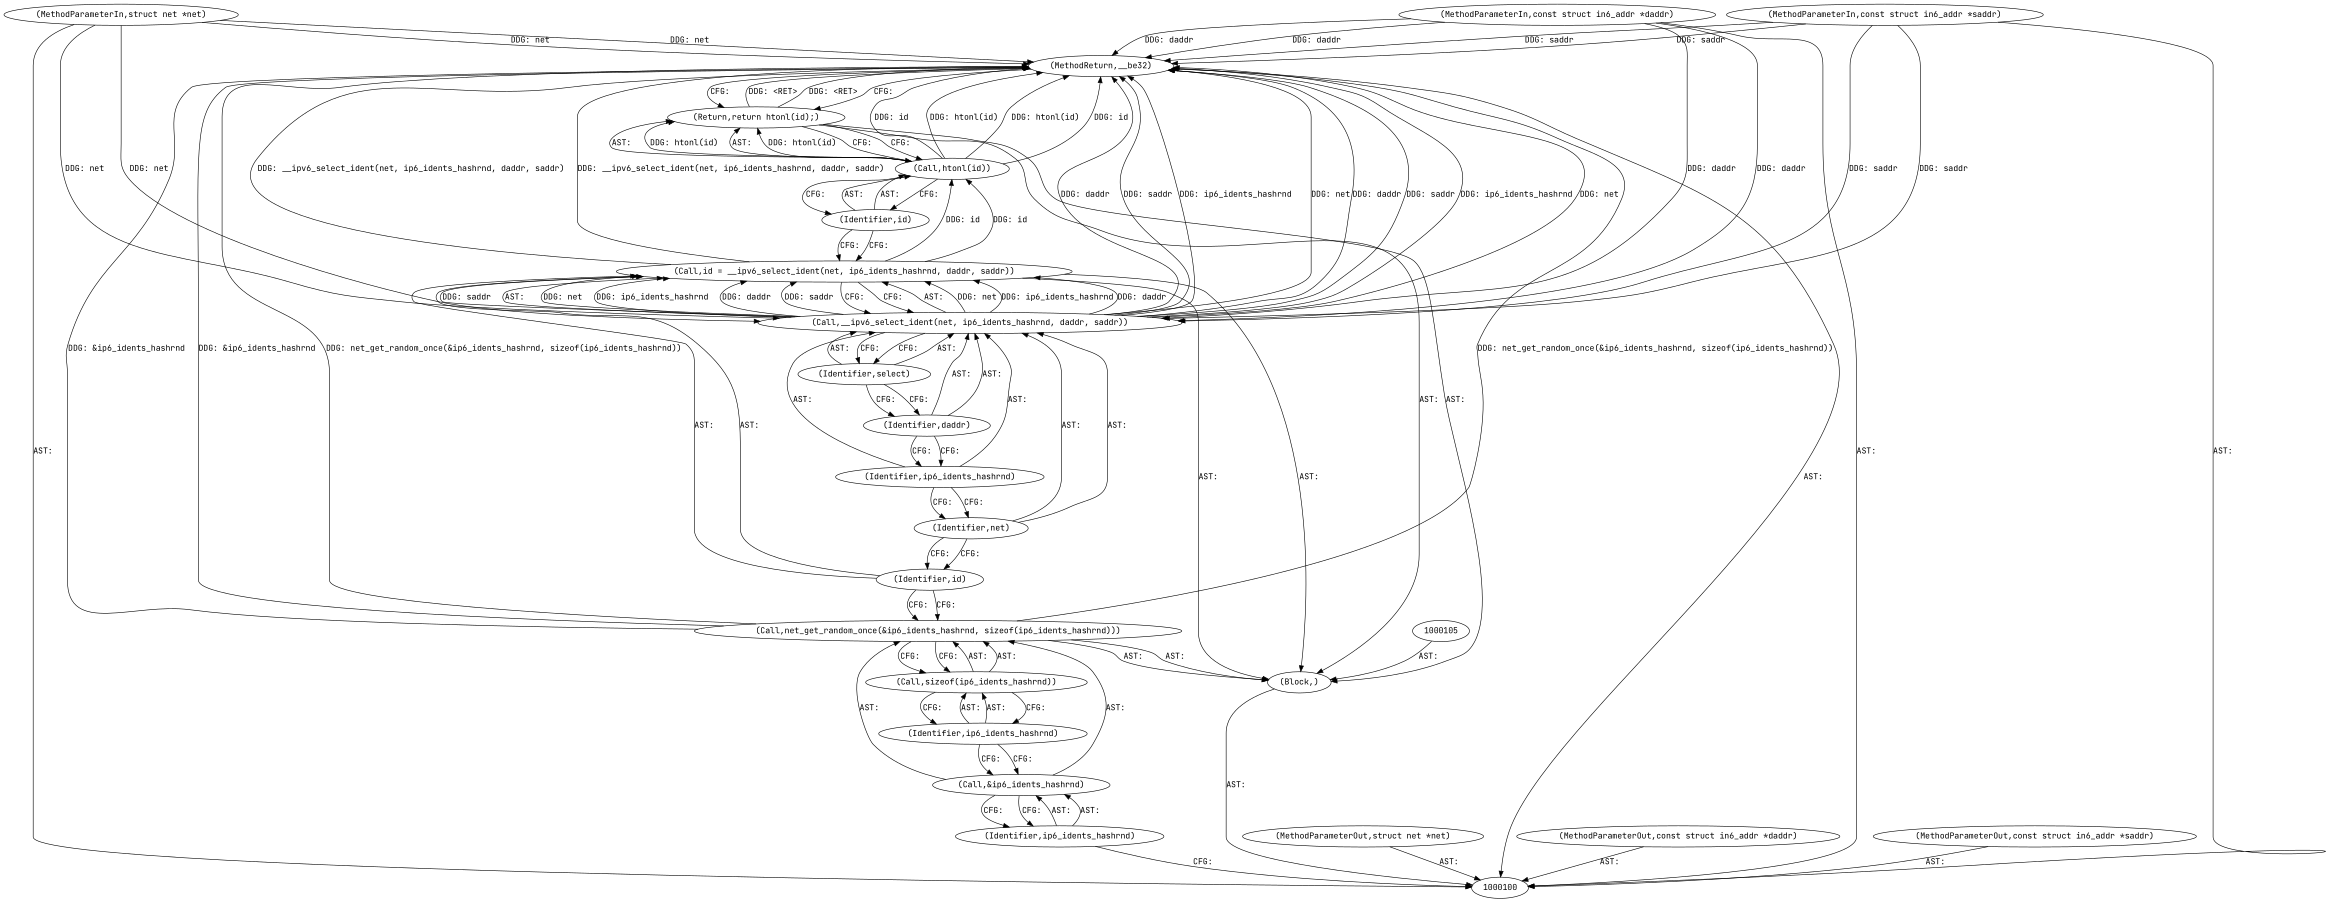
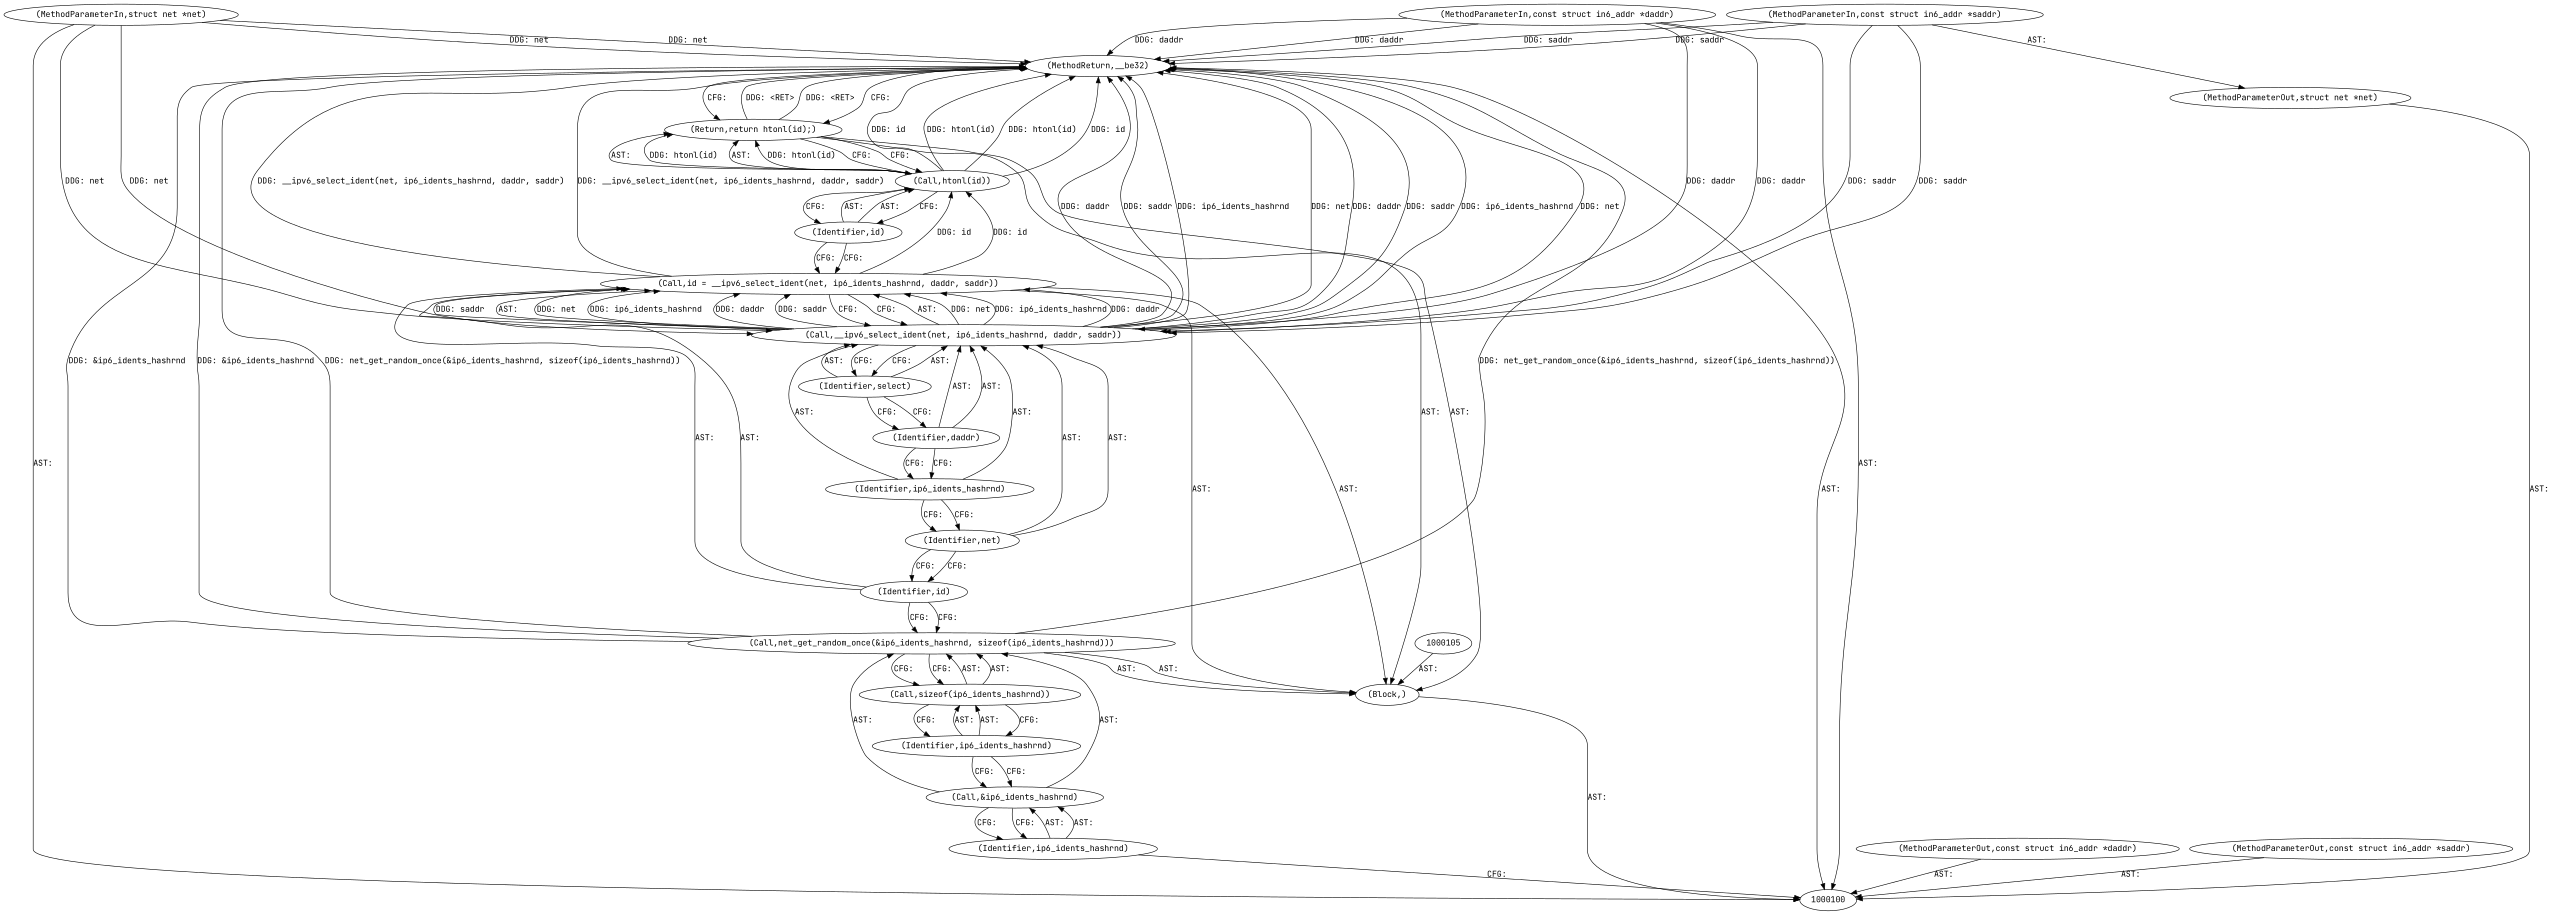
(2213, 792) -> (2086, 56)
